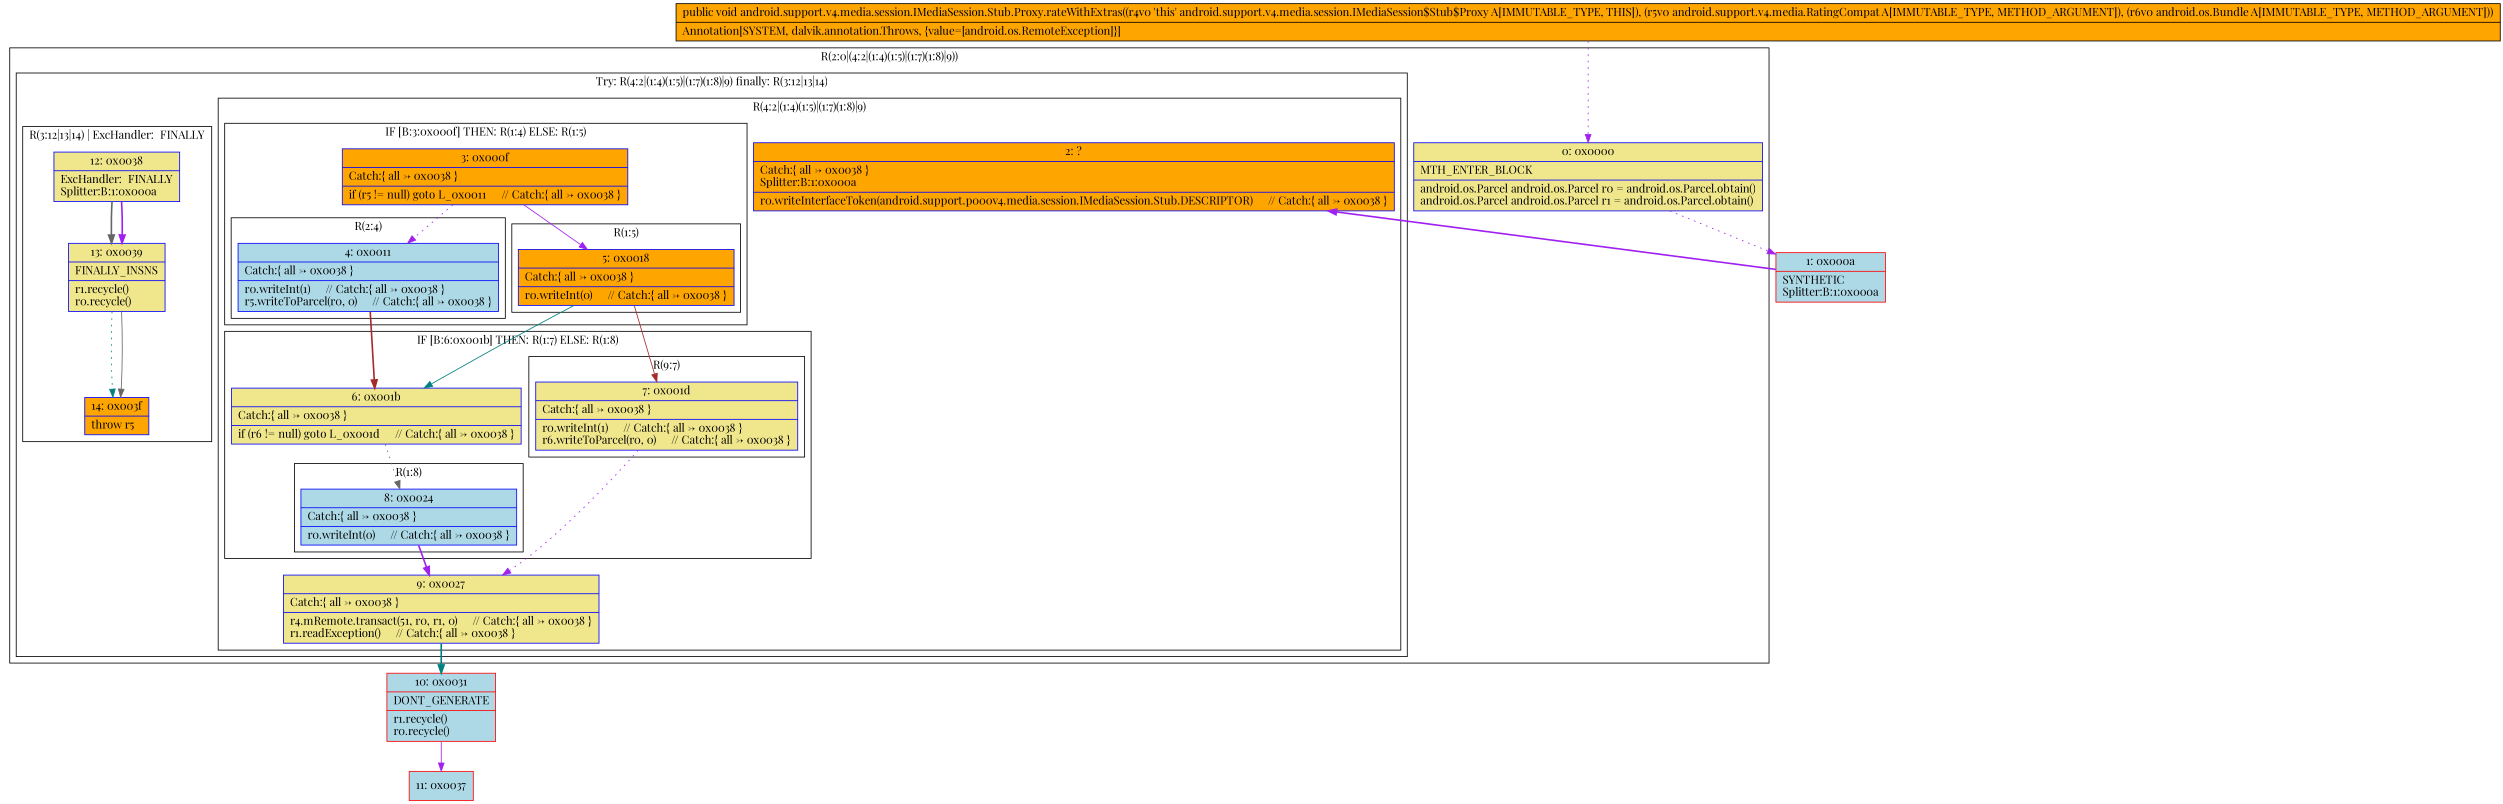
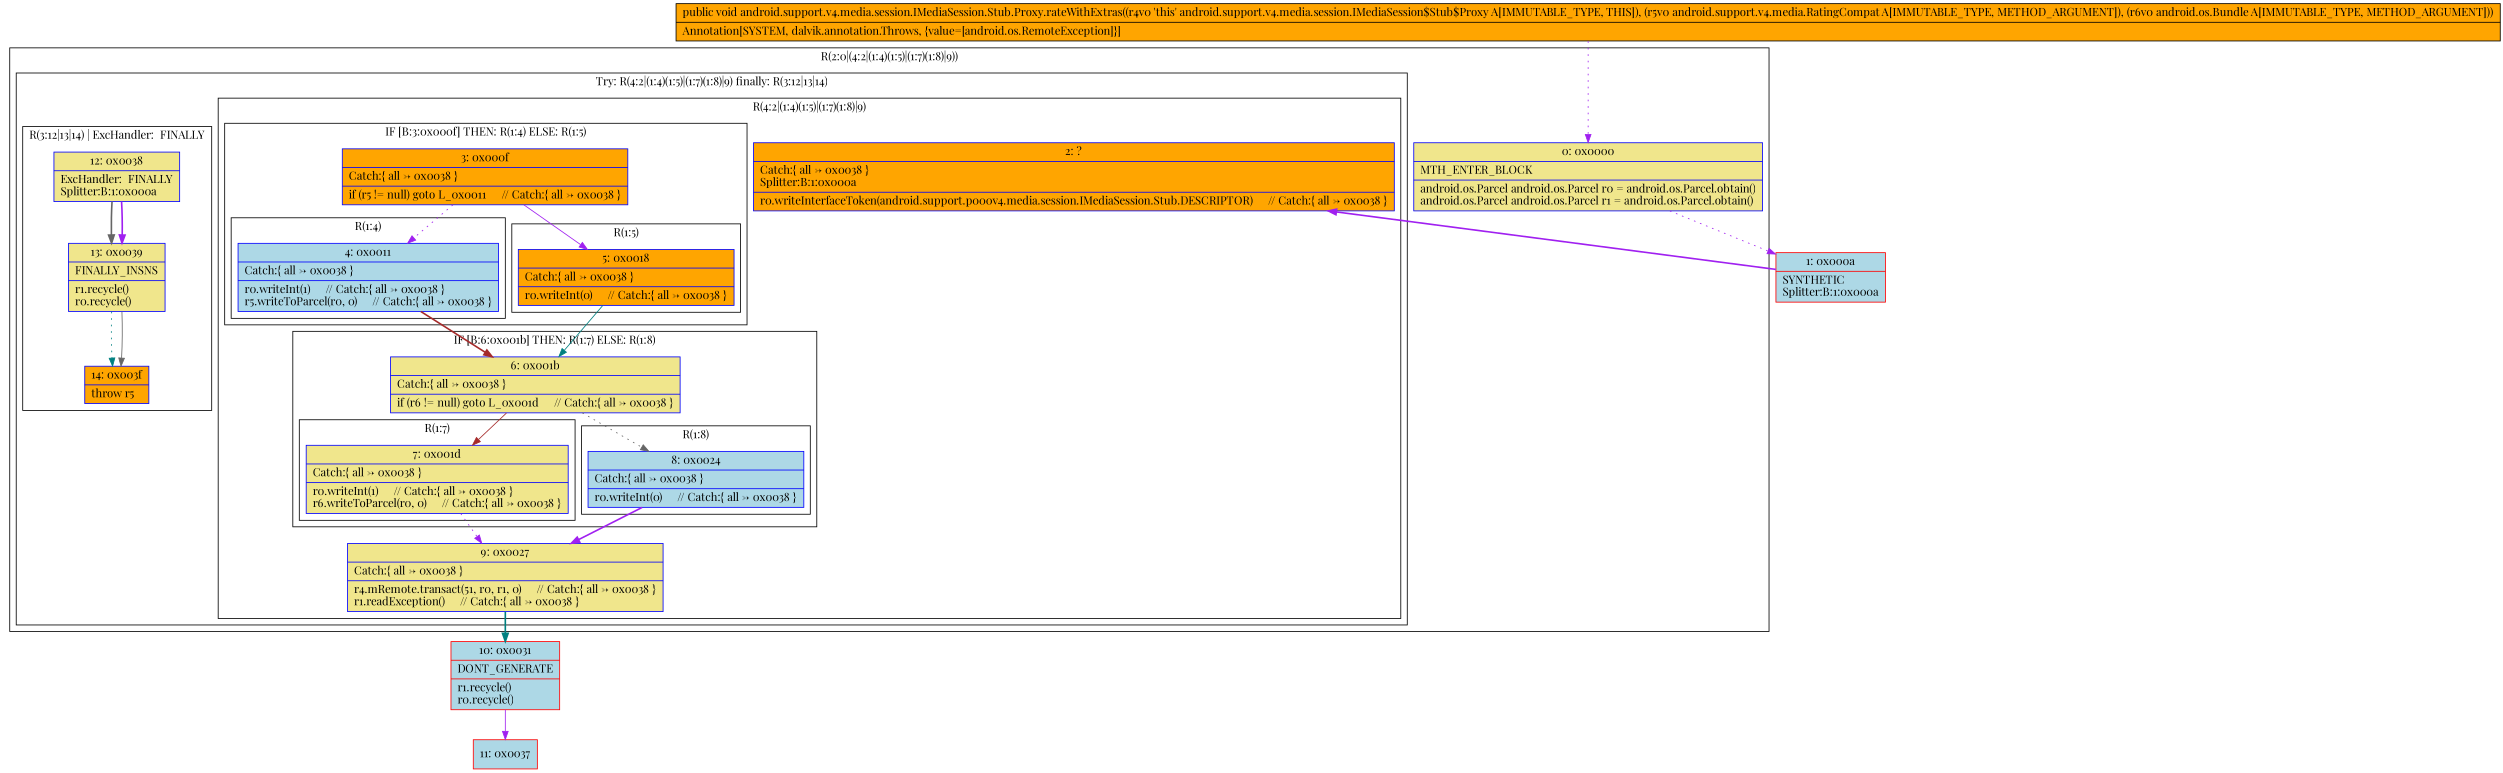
(368, 227) -> (368, 227)
(644, 340) -> (493, 426)
(667, 366) -> (437, 429)
